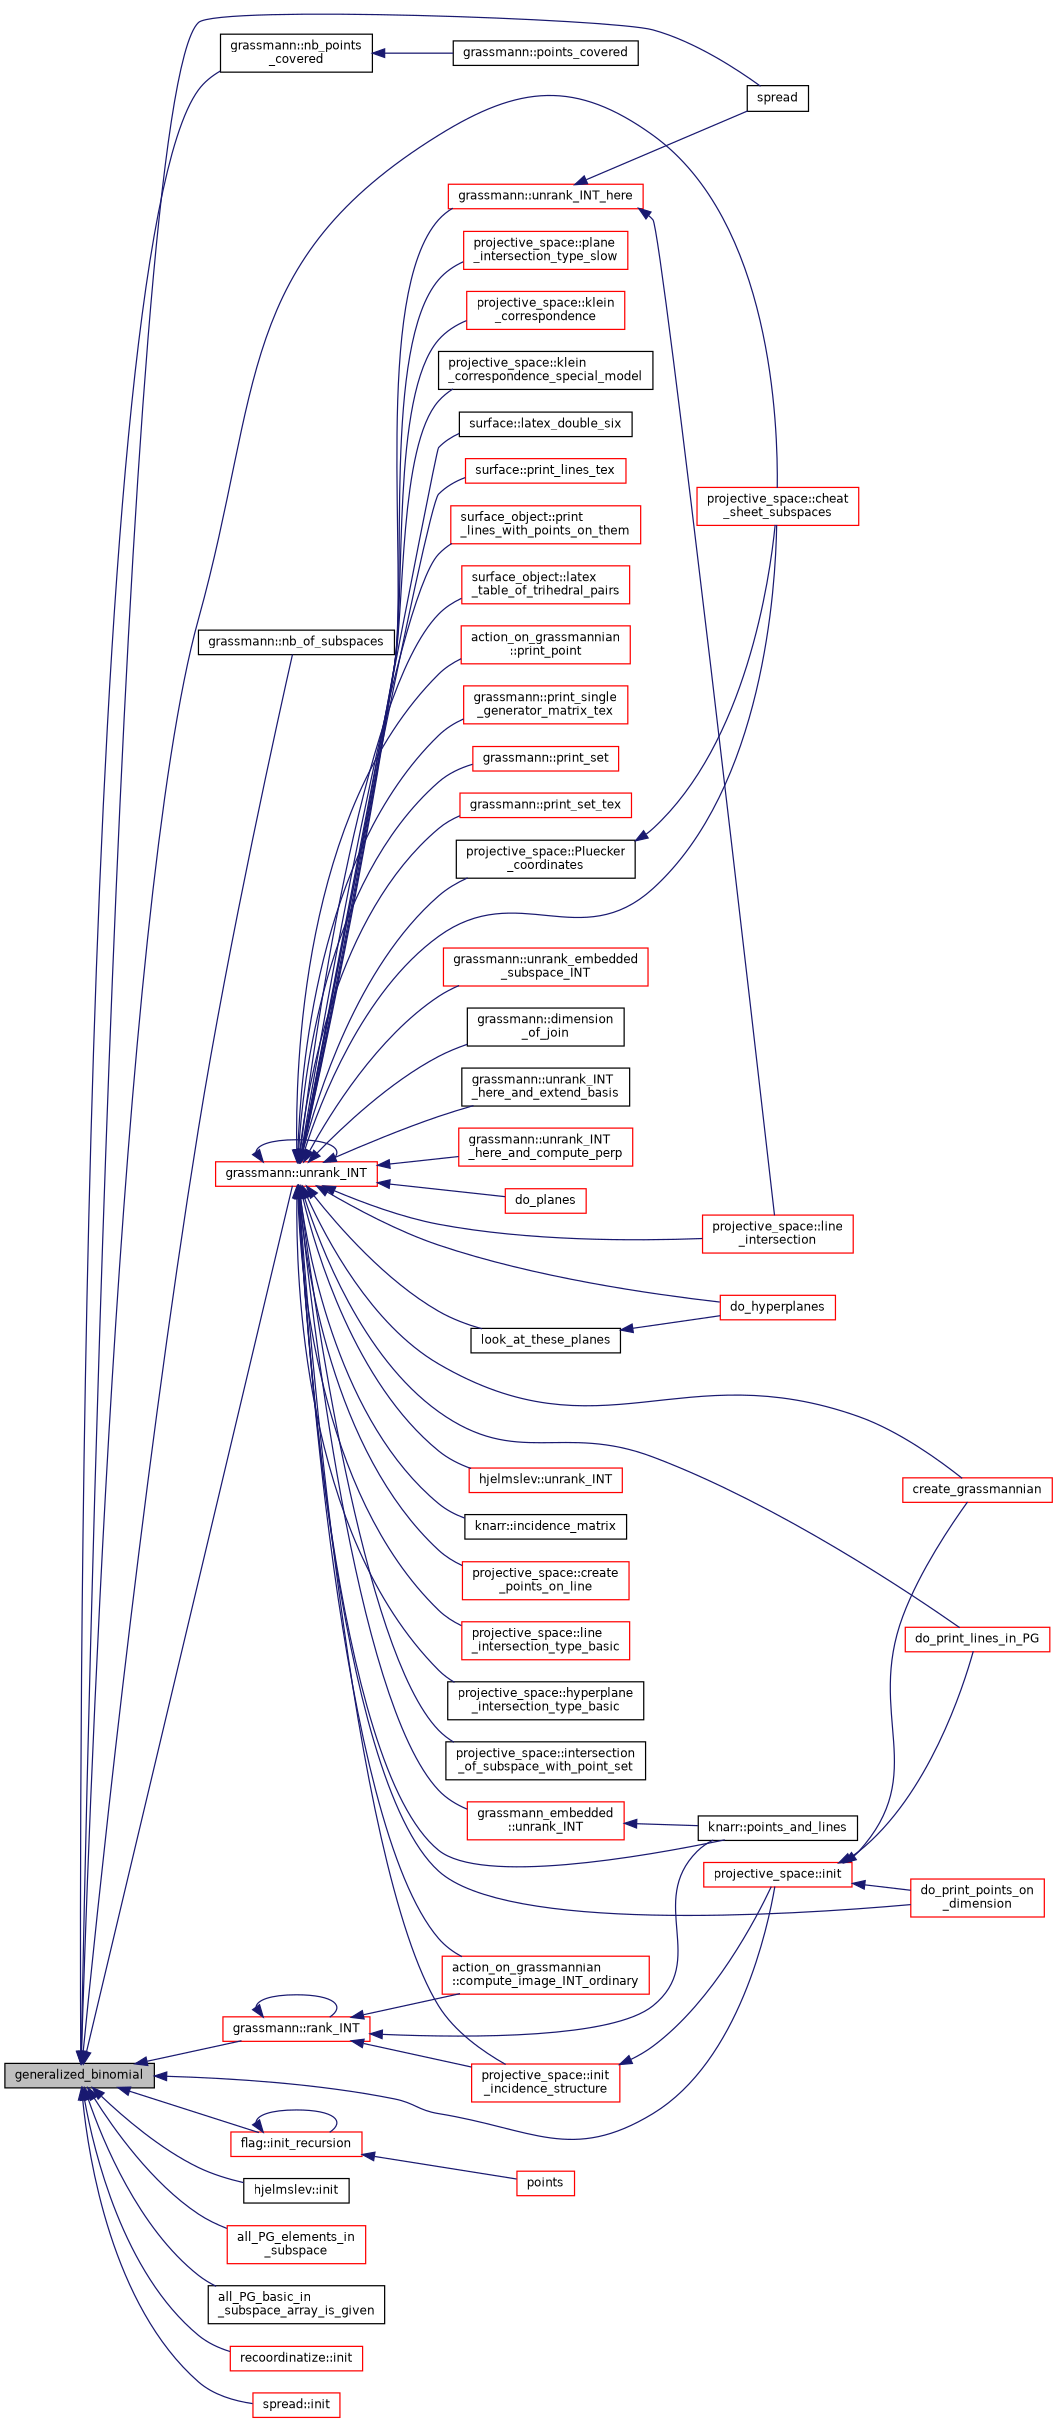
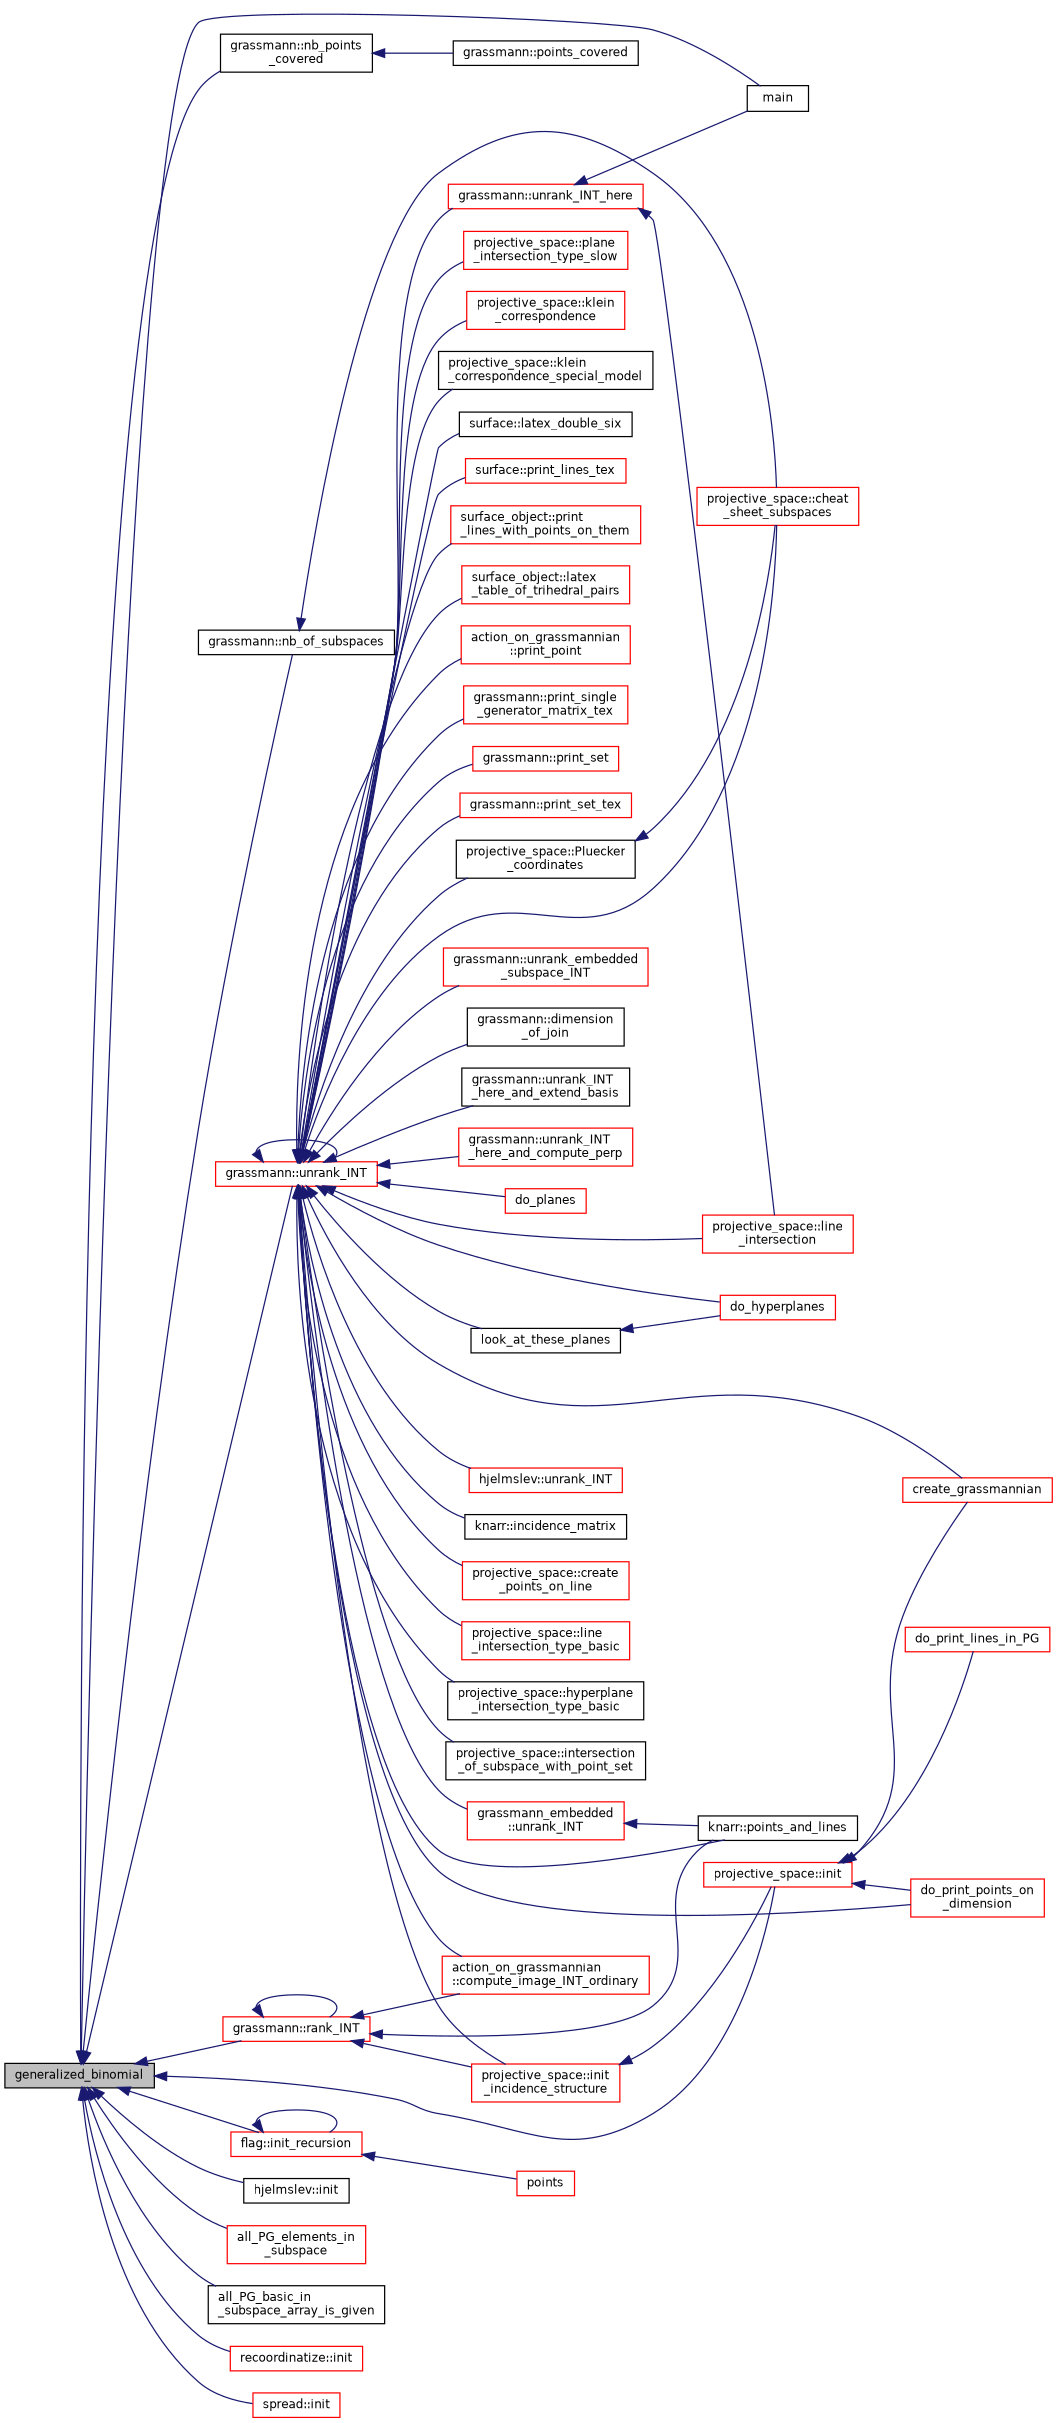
(778, 98) -> (778, 98)
(173, 746) -> (486, 145)
(591, 1443) -> none
